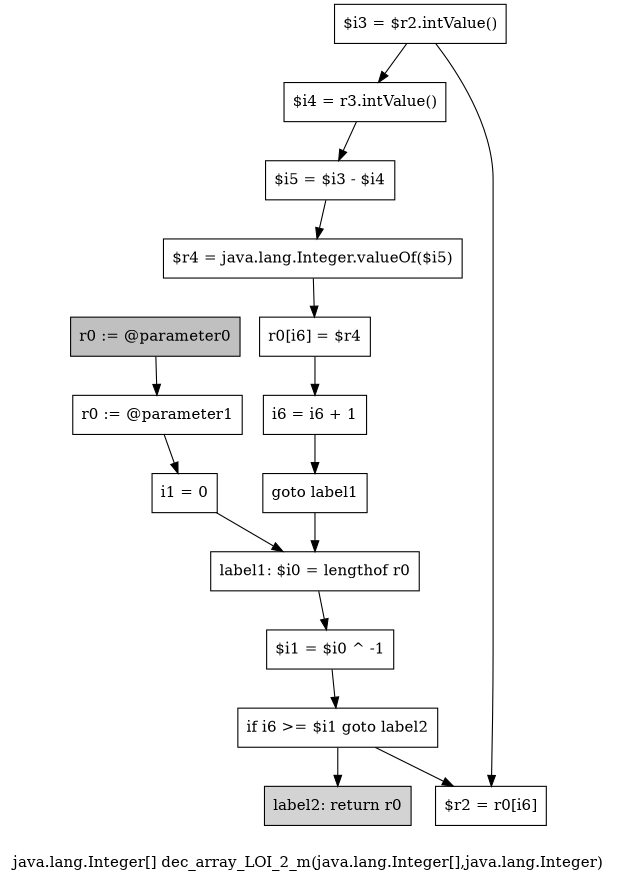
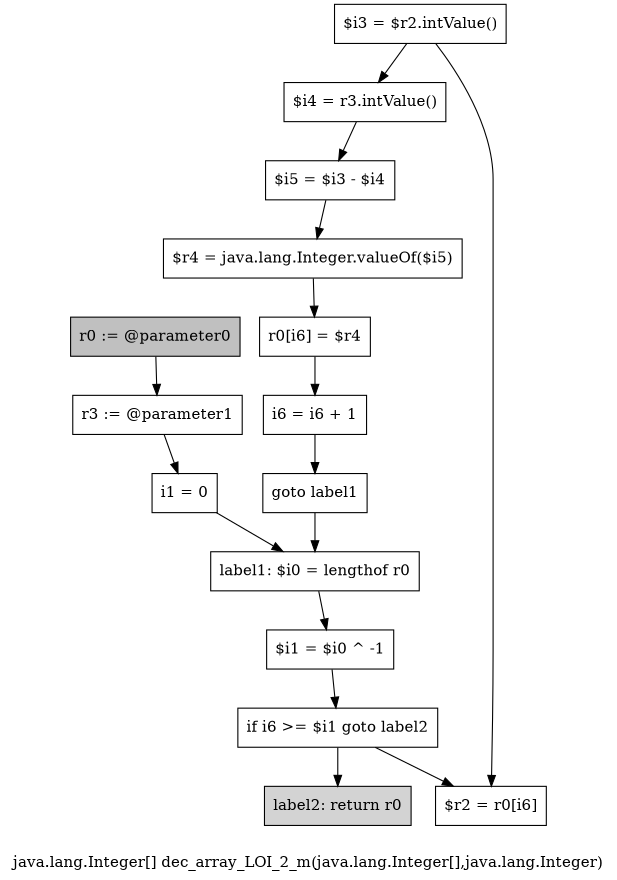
(157, 415) -> (157, 415)
